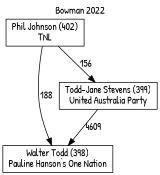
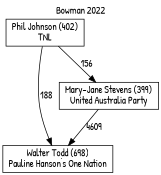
(108, 96) -> (109, 96)
(58, 159) -> (58, 159)
